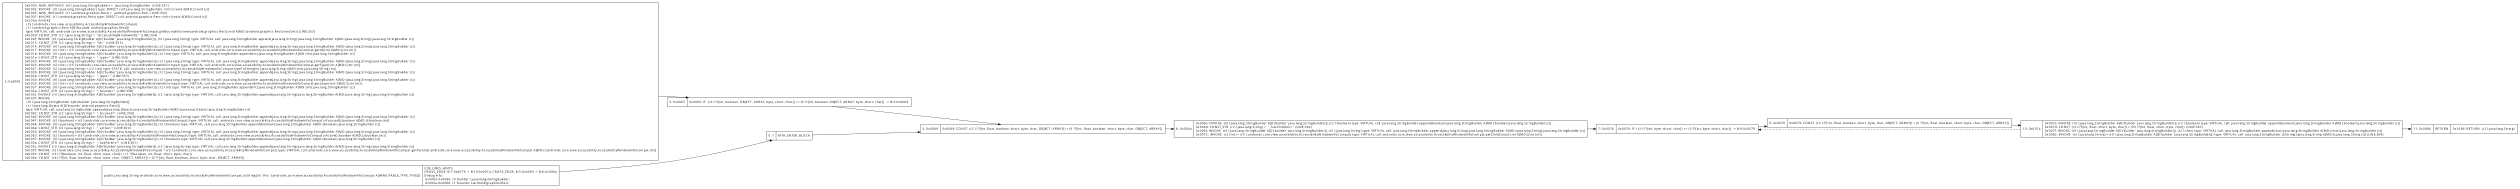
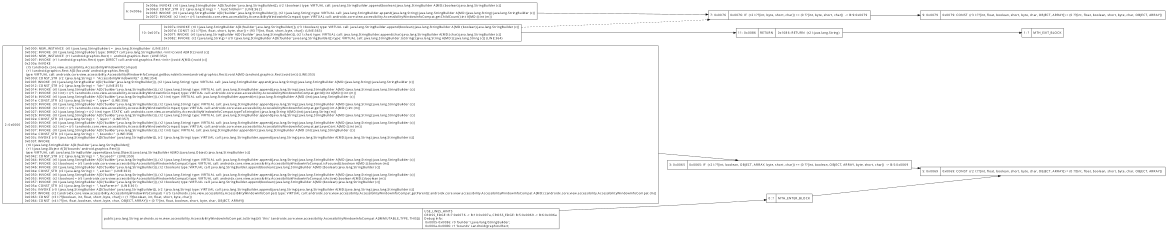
none -> (1043, 33)
(2015, 125) -> none
(1168, 129) -> none
